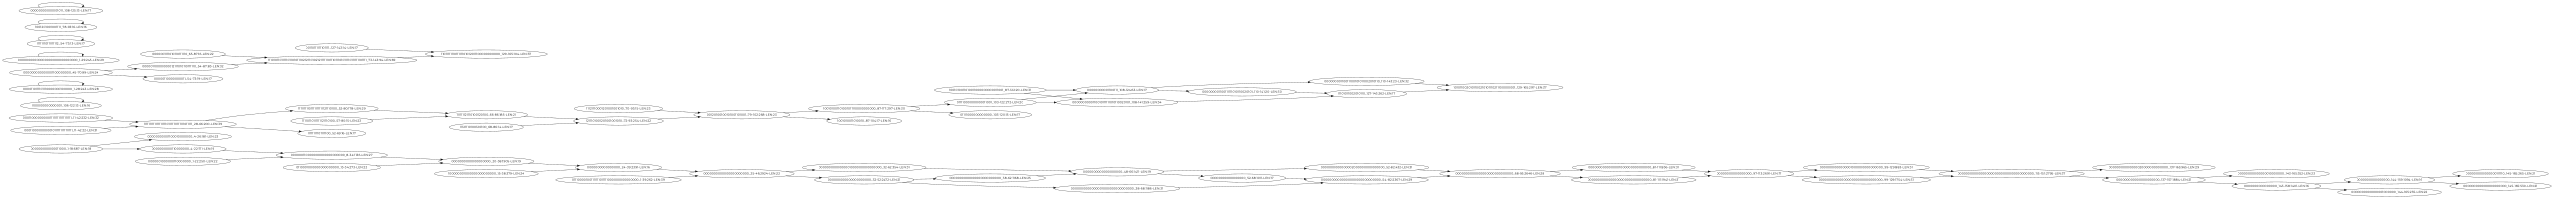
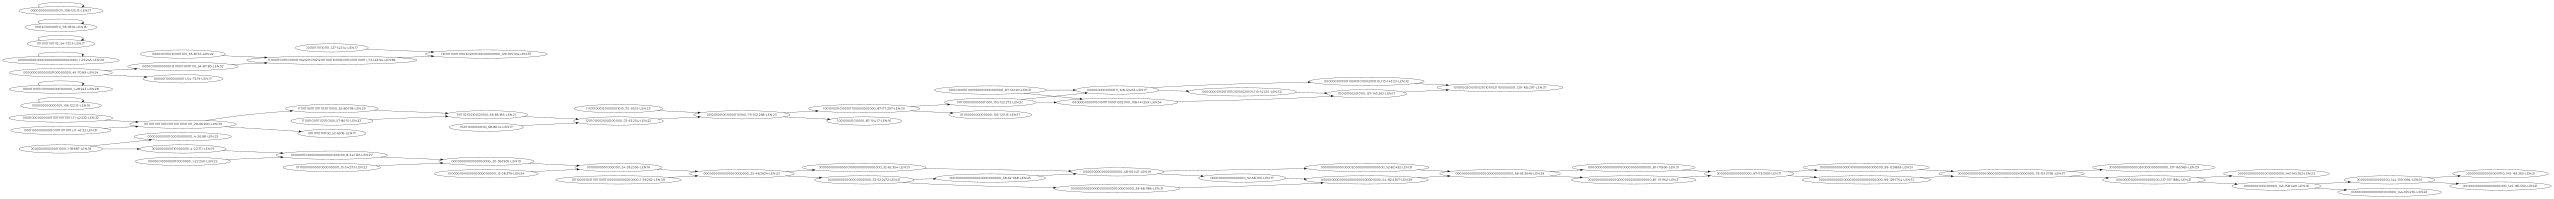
(618, 168) -> (618, 168)
